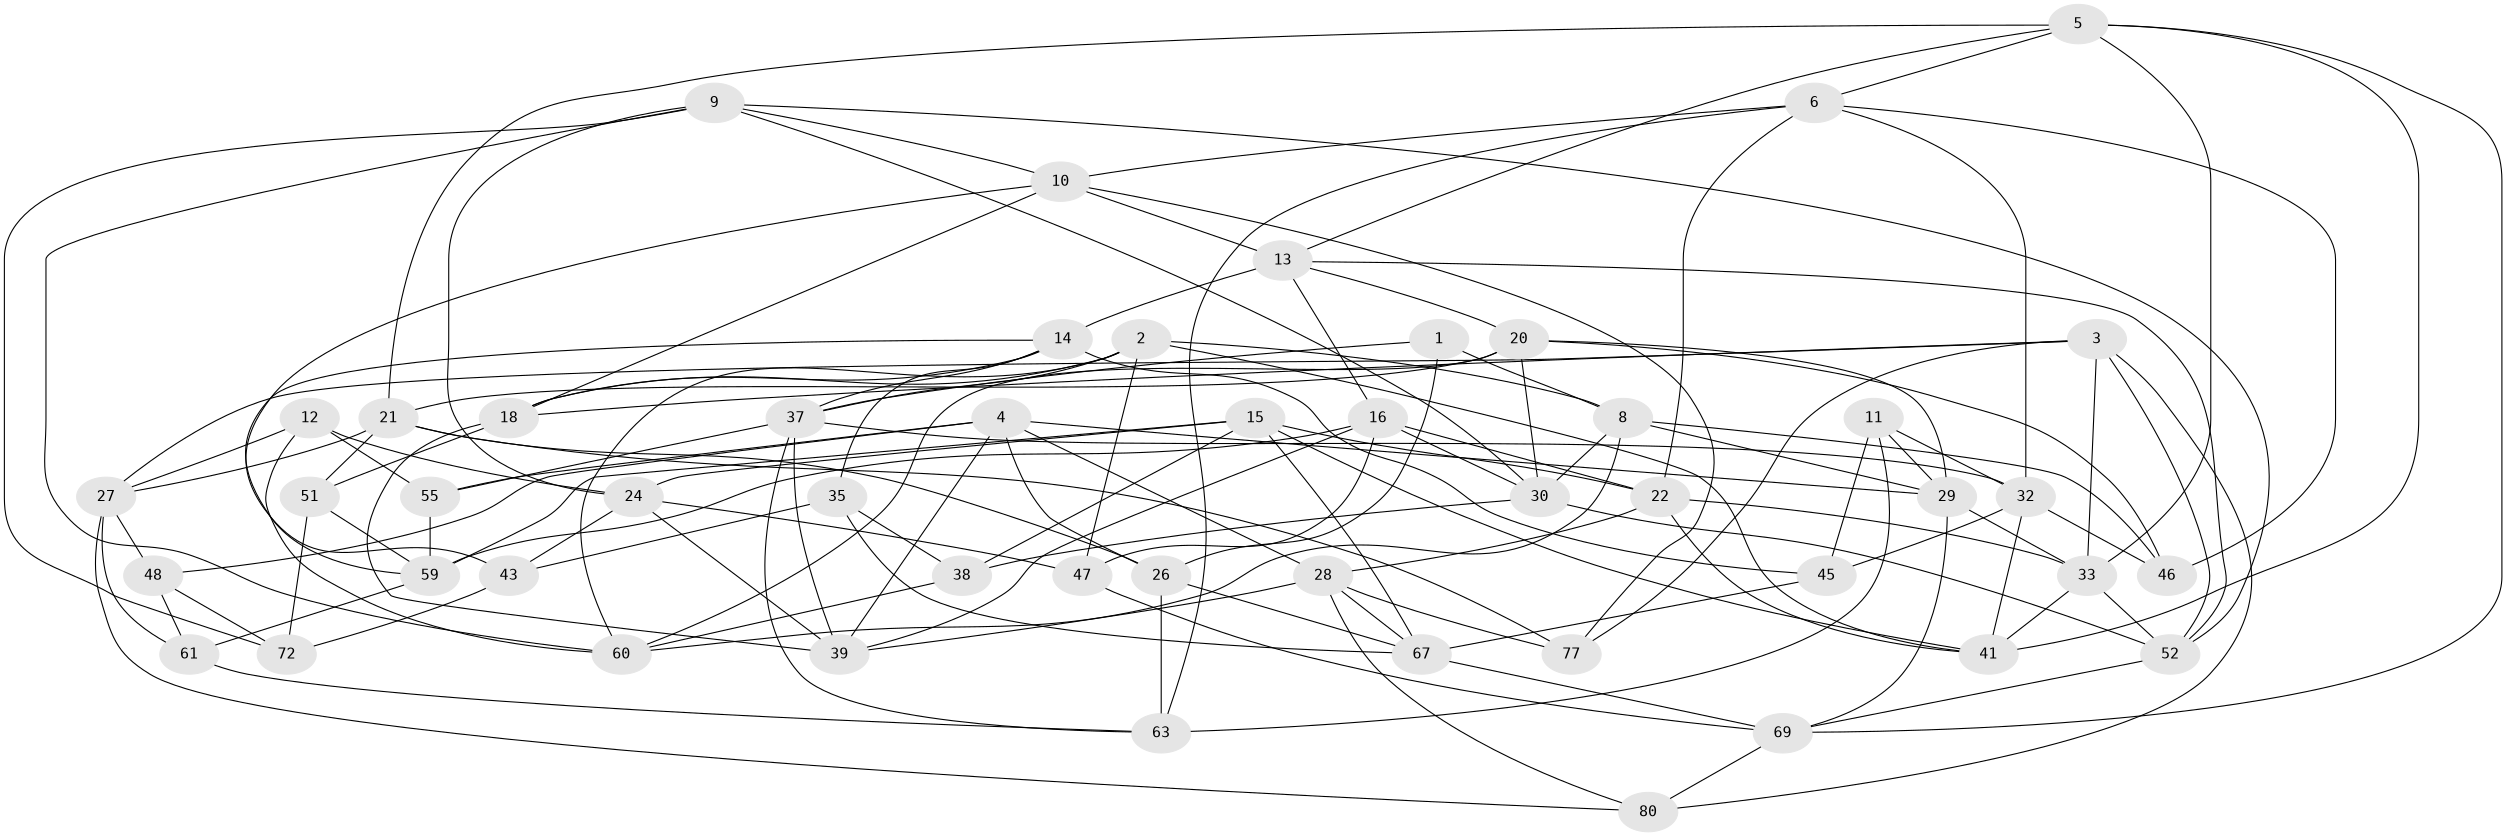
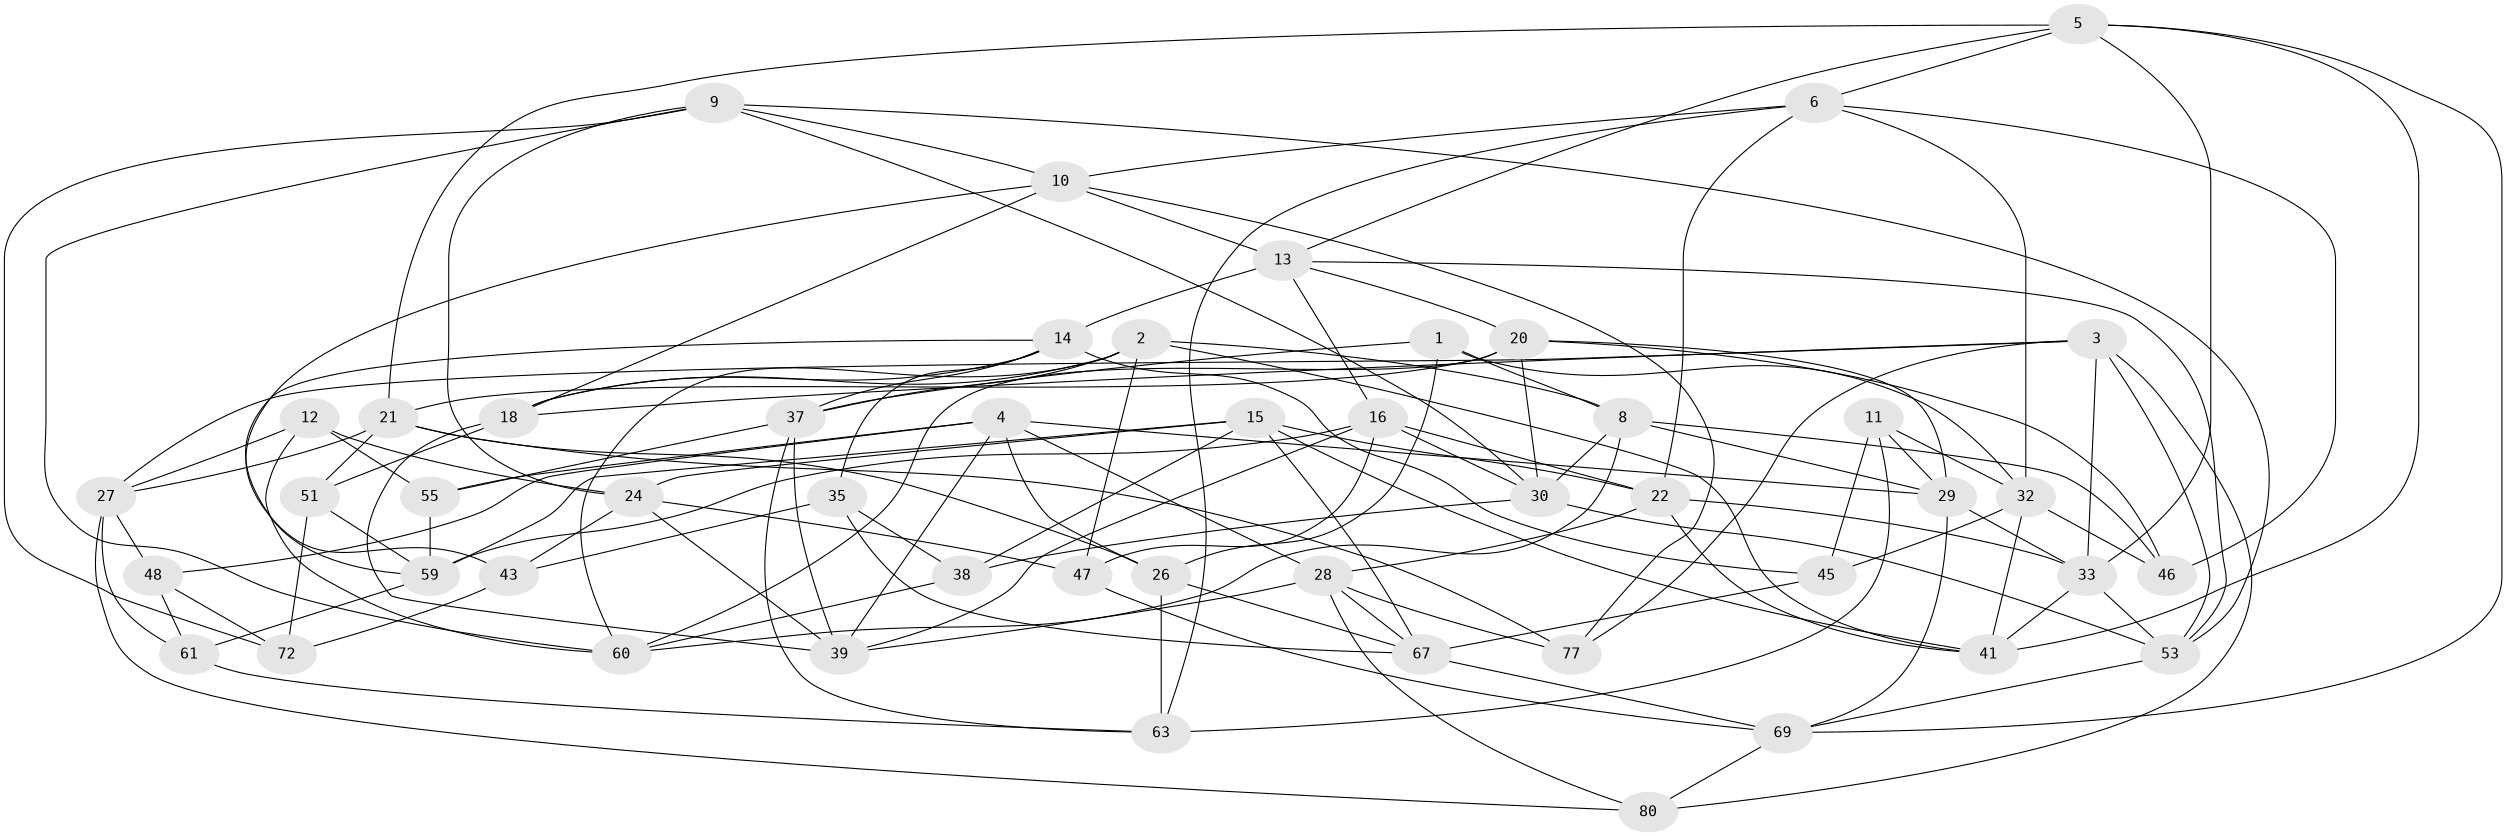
(1504, 444) -> (1738, 366)
(2170, 654) -> (2170, 654)
